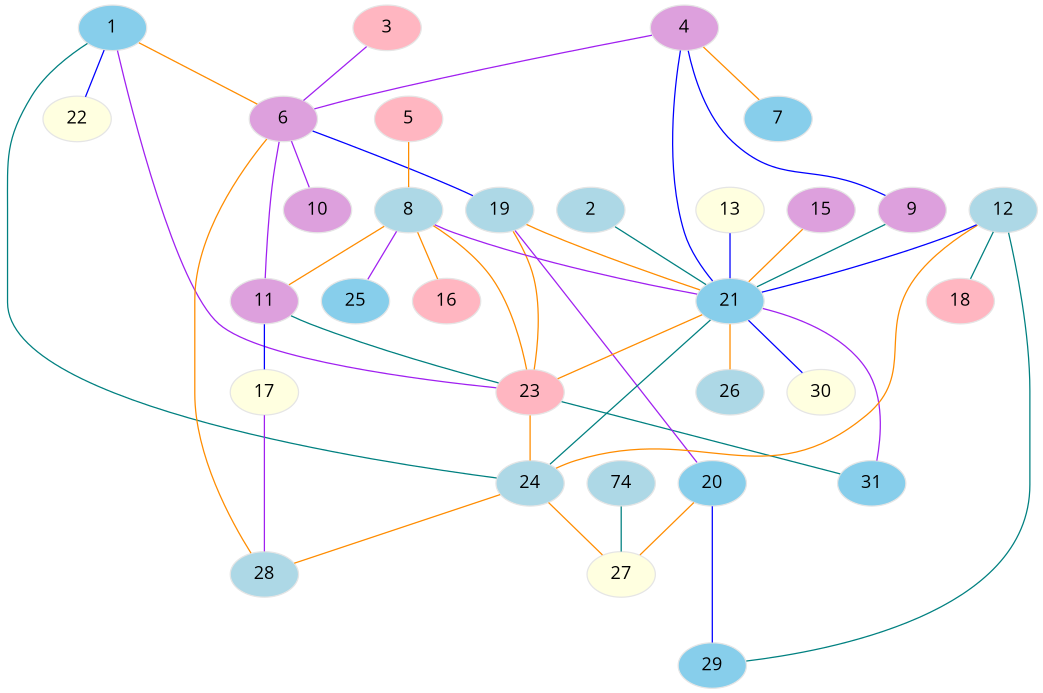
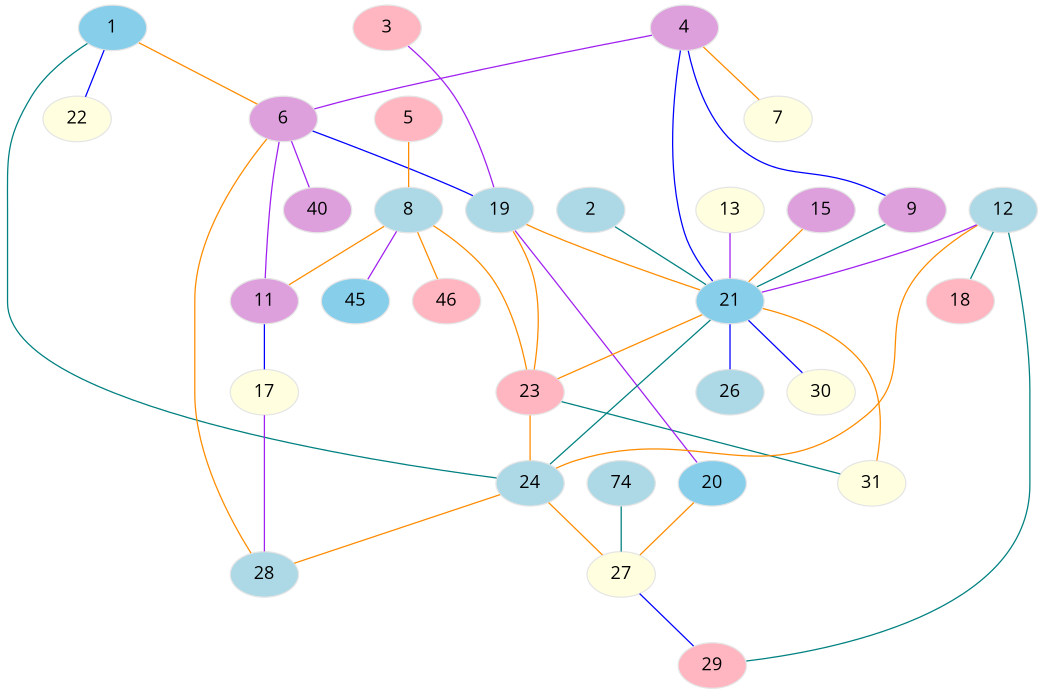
(335, 74) -> (462, 110)
(778, 119) -> (778, 119)
(318, 210) -> (318, 210)
(730, 256) -> (730, 256)
(870, 262) -> (870, 262)
(564, 265) -> none
(355, 301) -> (355, 301)
(447, 301) -> (447, 301)
(217, 321) -> none
(730, 347) -> (730, 347)
(394, 353) -> none
(858, 358) -> (858, 358)
(872, 483) -> (872, 483)
(712, 574) -> (667, 620)
(712, 666) -> (712, 666)
